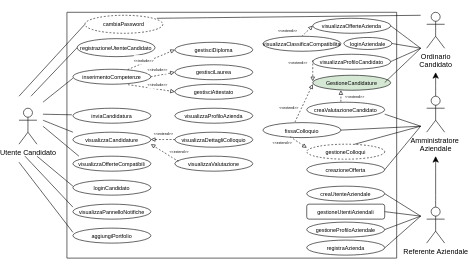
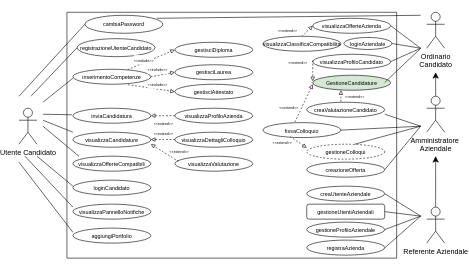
(124, 24) -> (124, 24)
none -> (167, 116)
